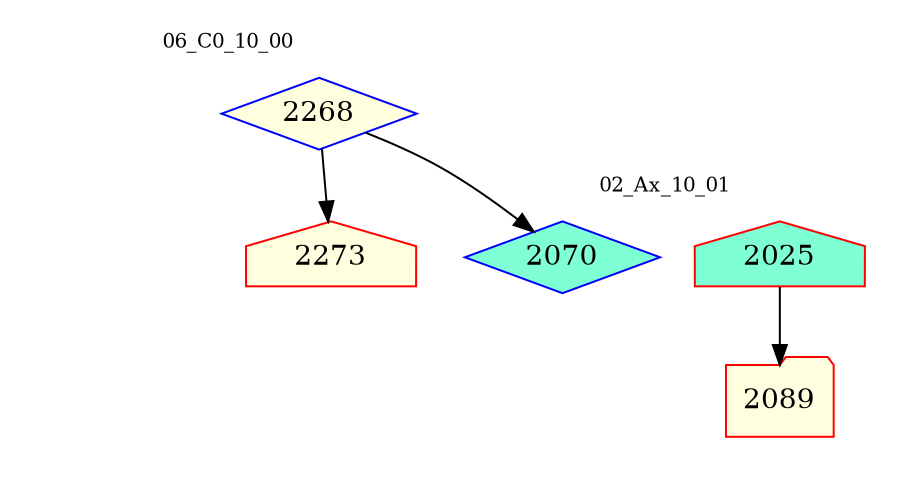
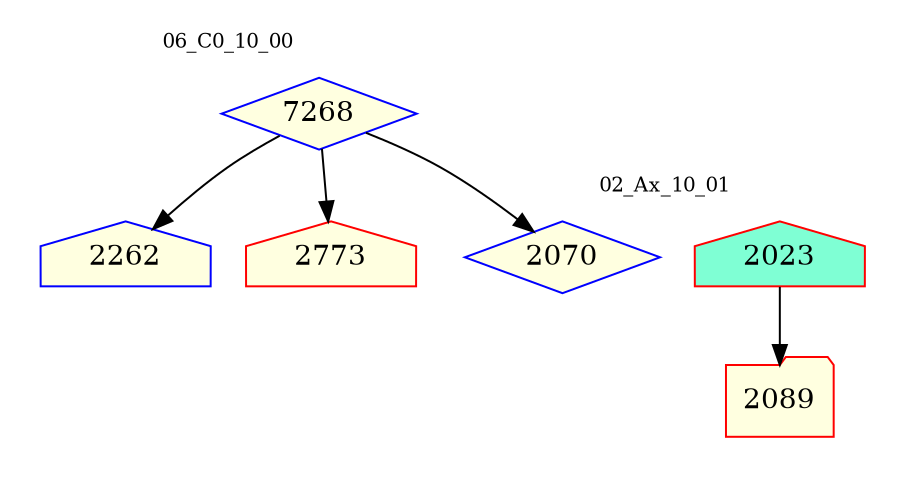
(319, 114) -> (319, 114)
none -> (126, 257)
(331, 257) -> (331, 257)
(562, 257) -> (562, 257)
(780, 257) -> (780, 257)
